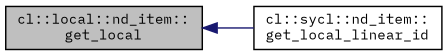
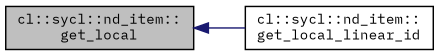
(104, 28) -> (100, 28)
